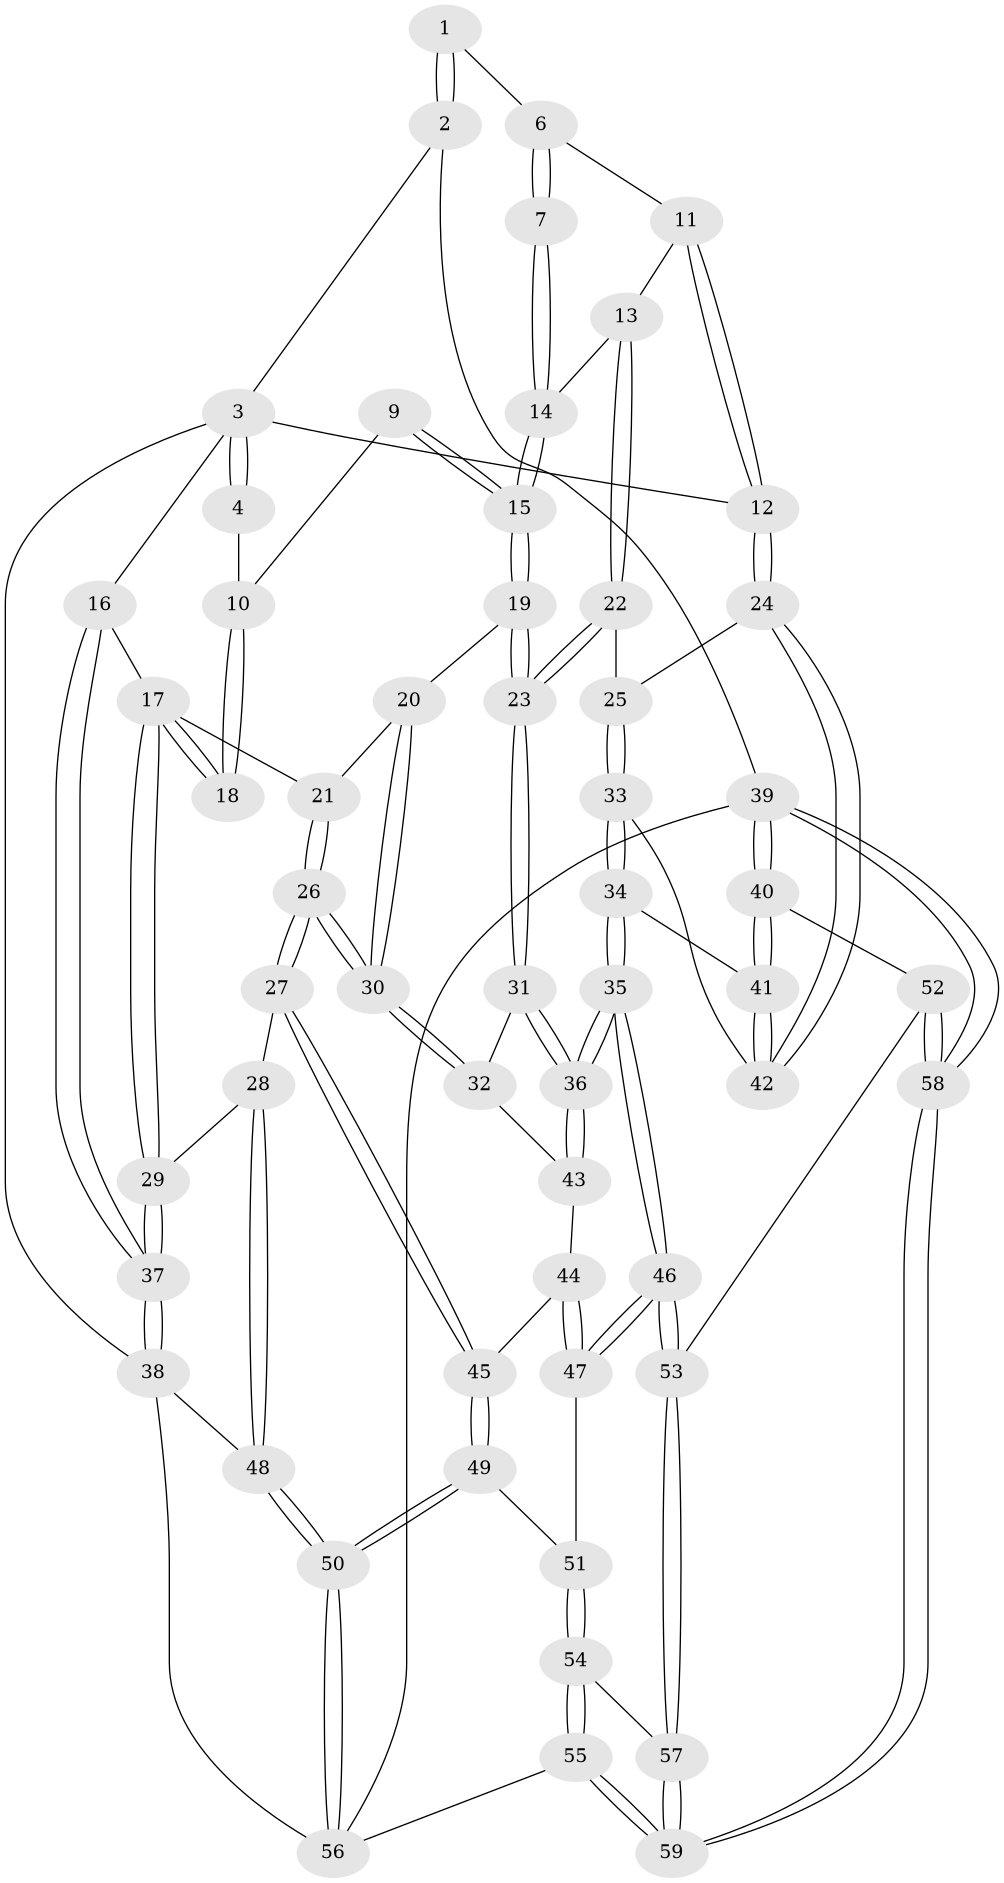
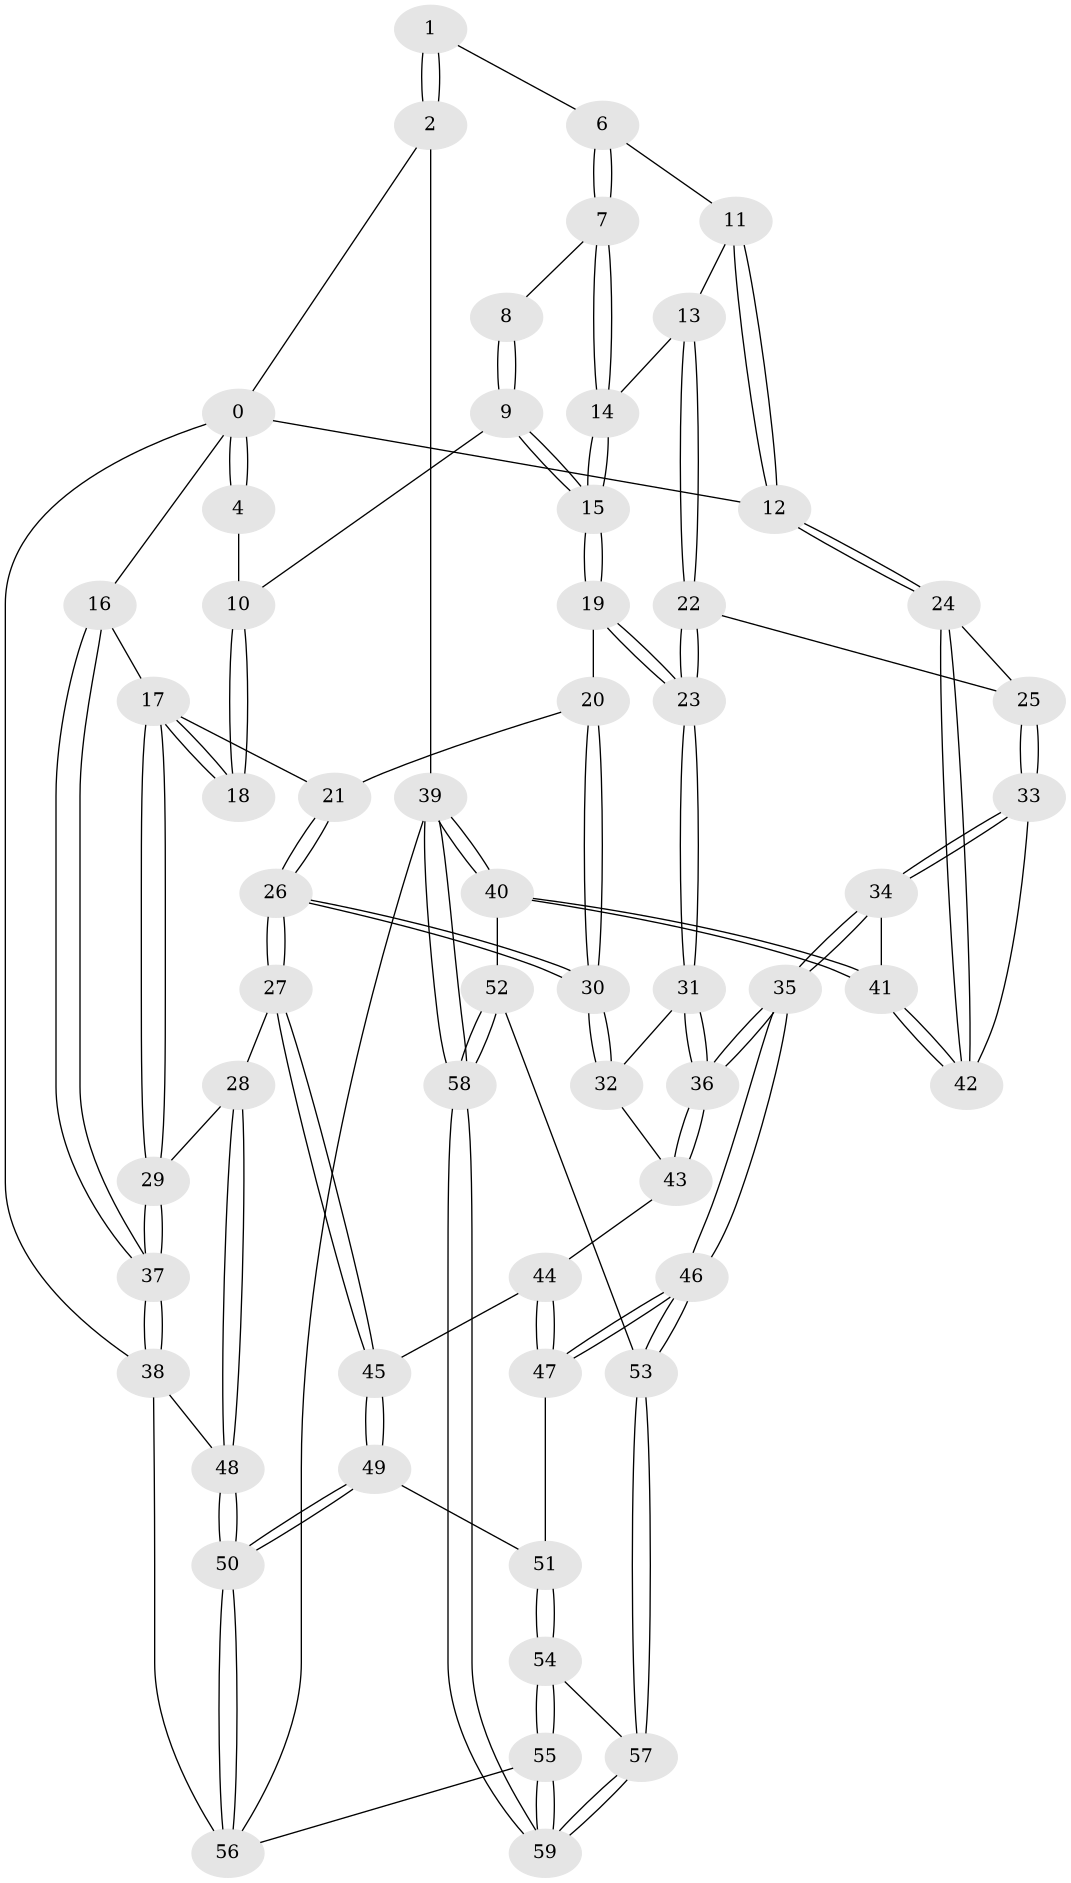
none -> (507, 317)
(239, 413) -> (239, 413)
